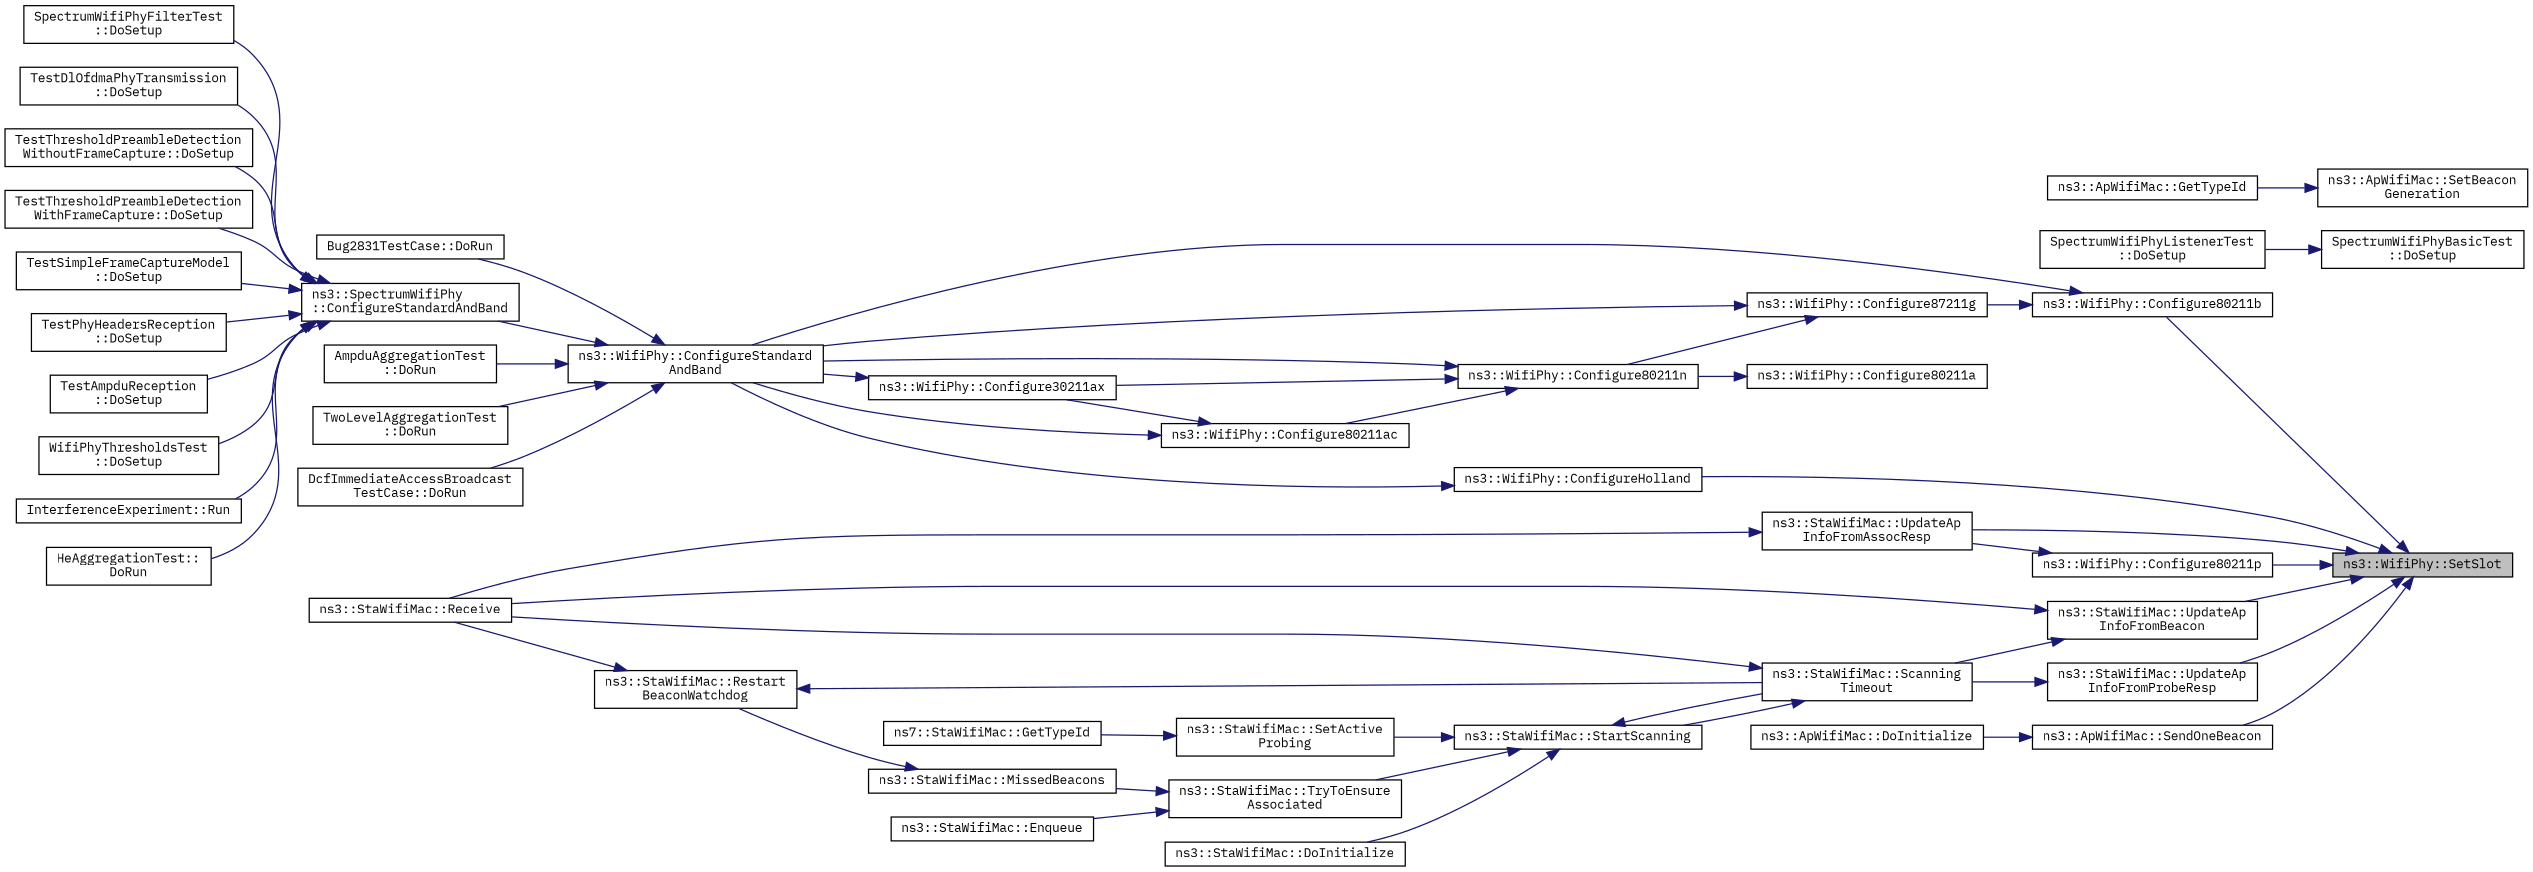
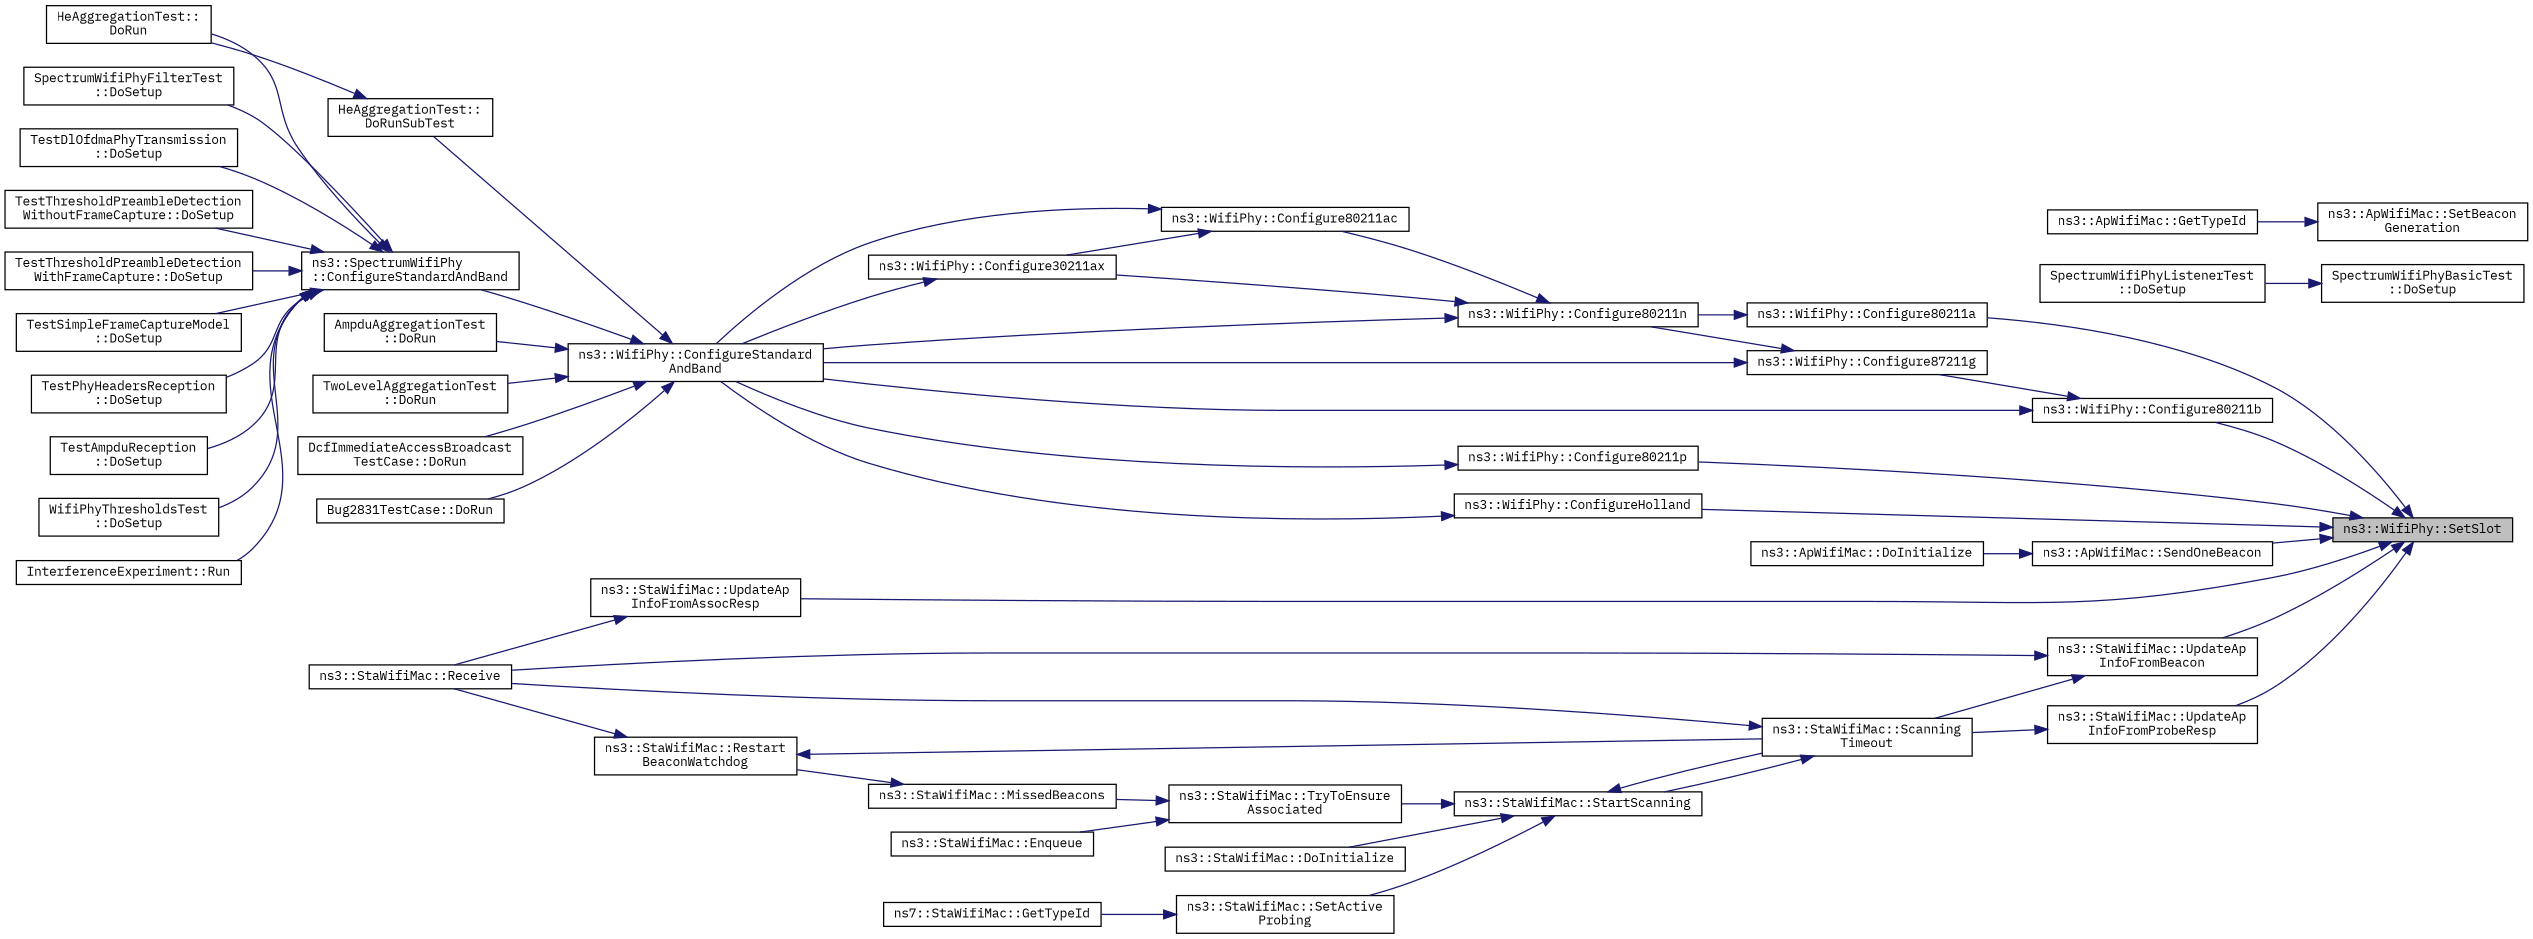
none -> (410, 118)
none -> (2220, 364)
(2006, 548) -> (1085, 457)
